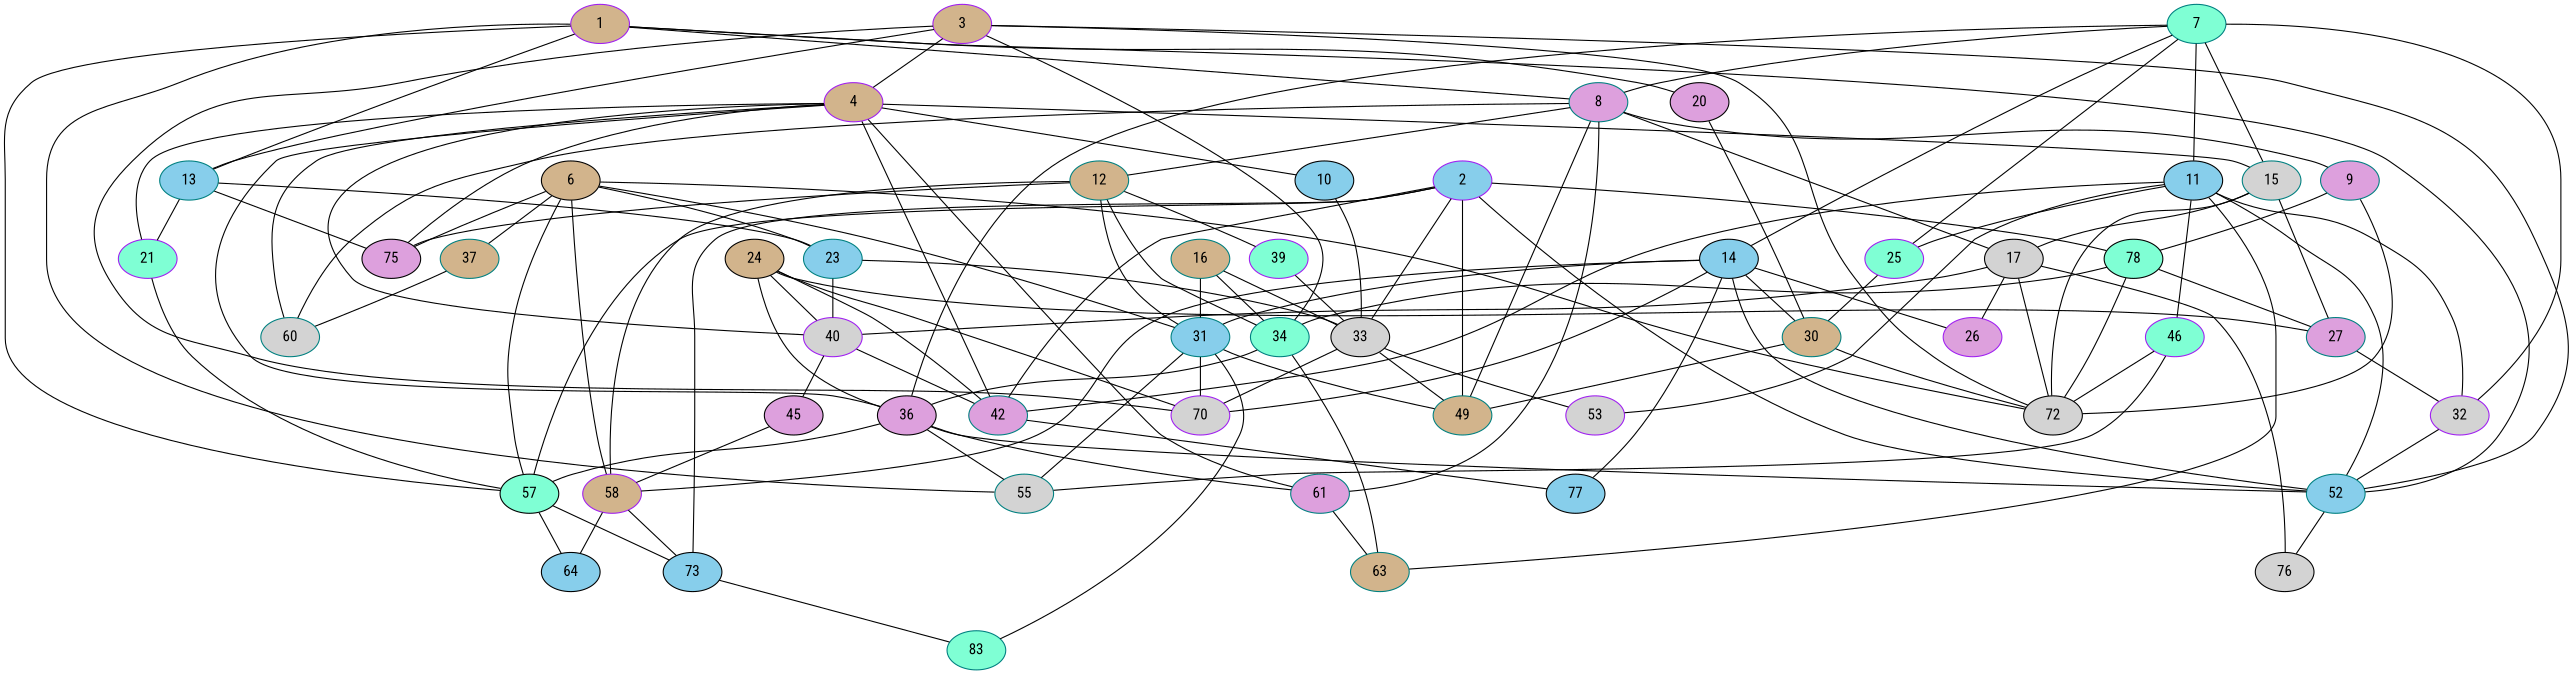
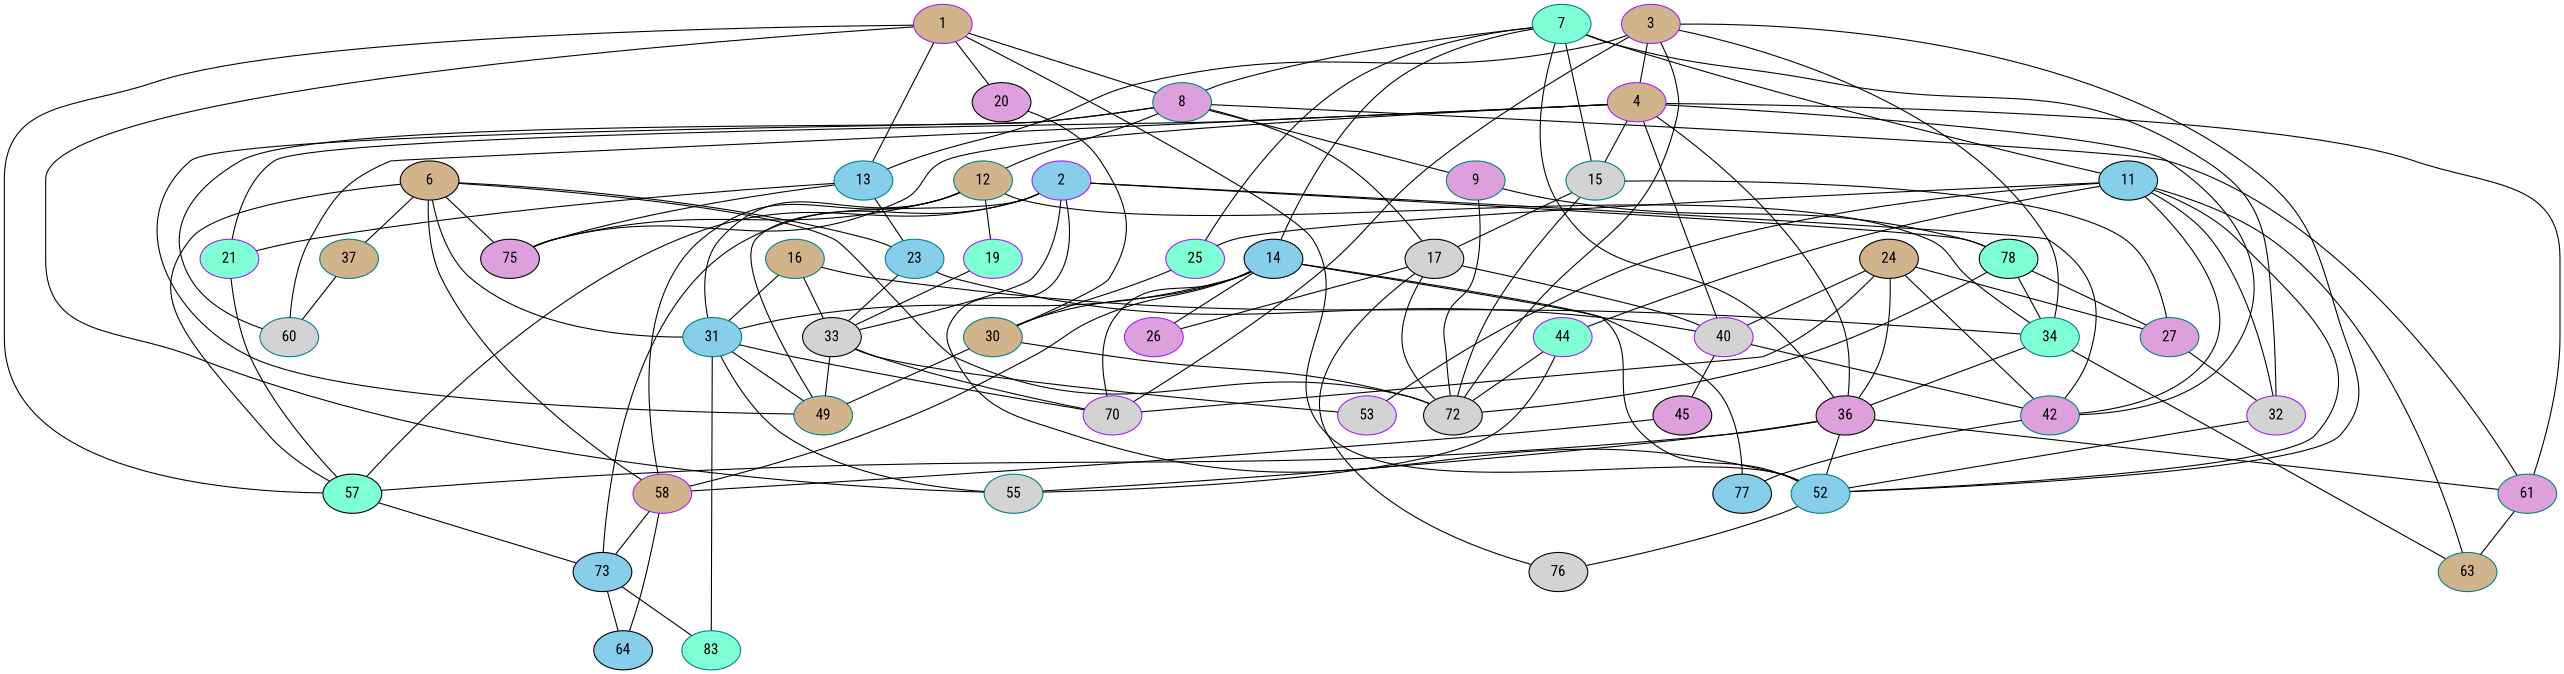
(1324, 181) -> none
(1279, 259) -> (993, 259)
(2175, 337) -> (1563, 337)
(550, 533) -> (613, 611)
